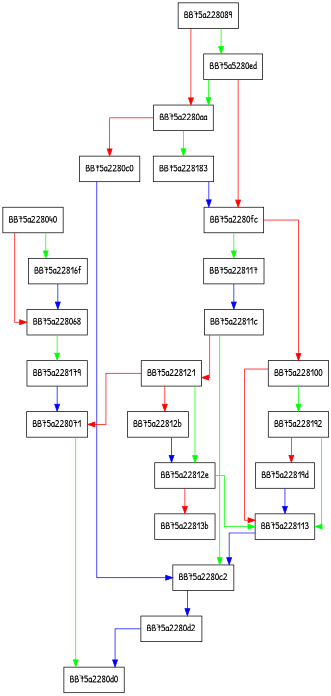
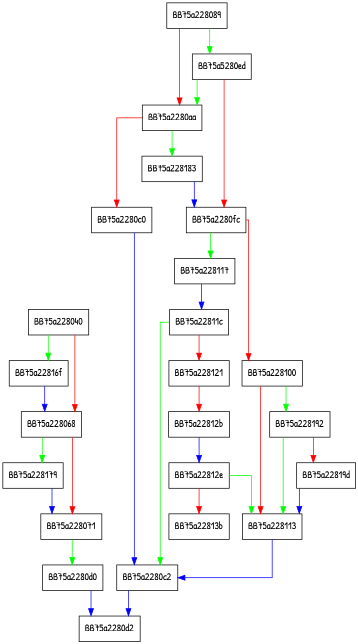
(106, 387) -> (72, 472)
(195, 421) -> none
(115, 632) -> (91, 600)
